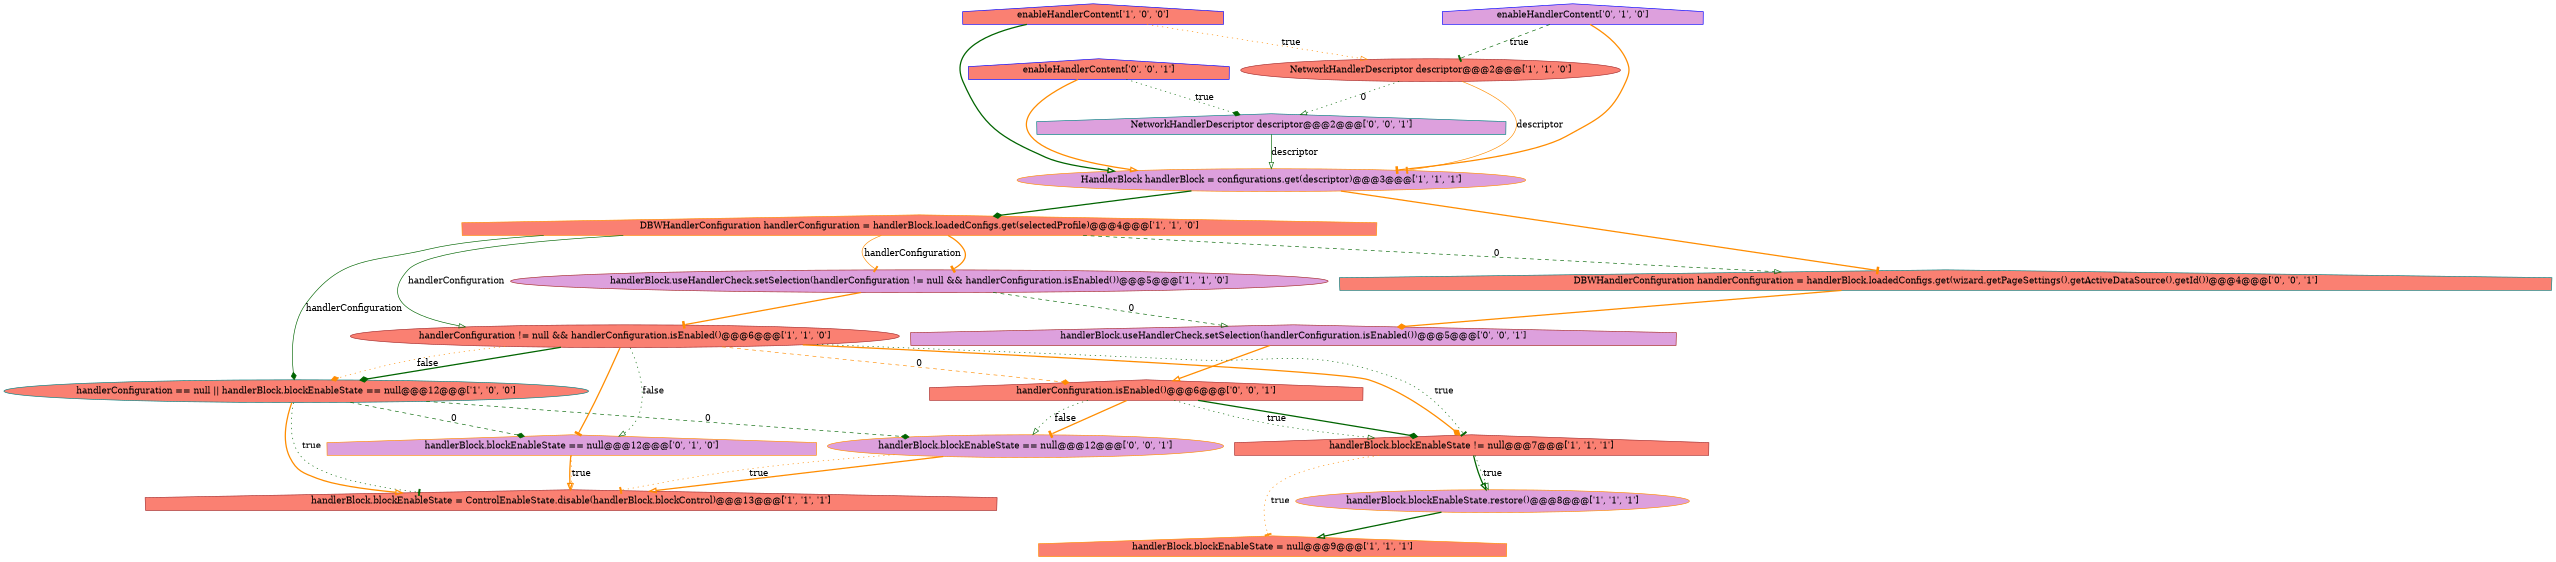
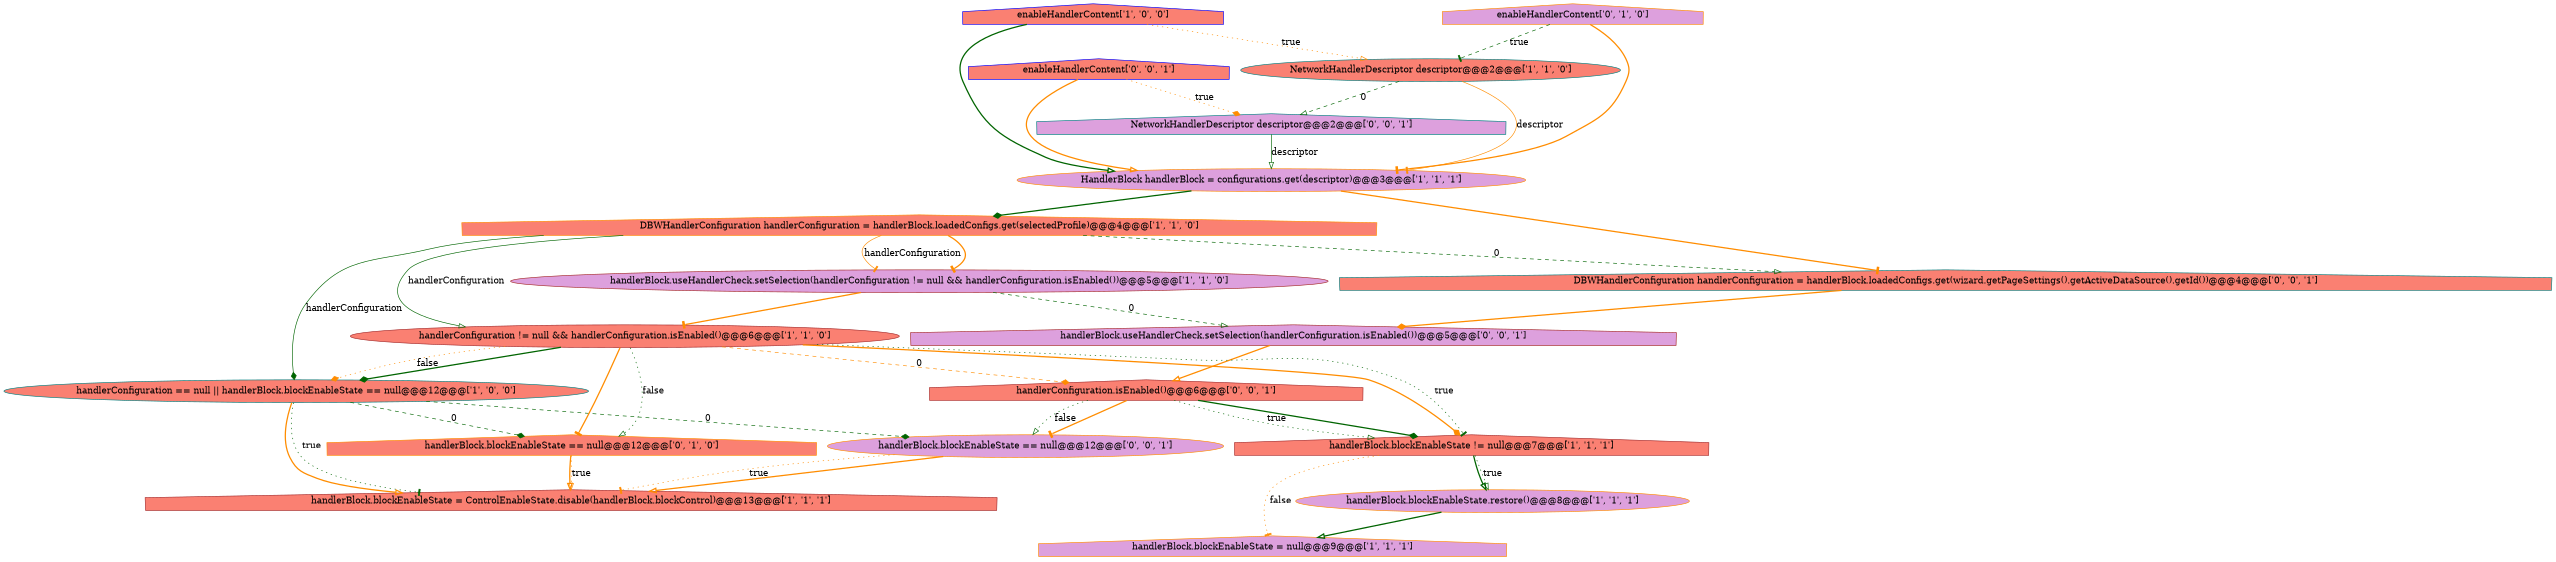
(1573, 15) -> (1573, 15)
(1431, 70) -> (1431, 70)
(1180, 96) -> (1180, 96)
(1353, 97) -> (1353, 97)
(572, 446) -> (572, 446)
(1281, 501) -> (1281, 501)
(1273, 547) -> (1273, 547)
